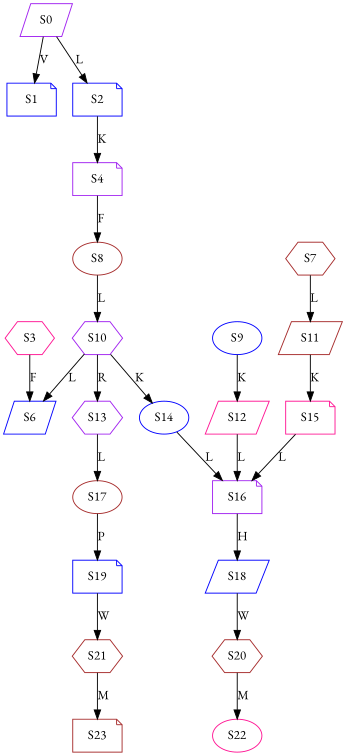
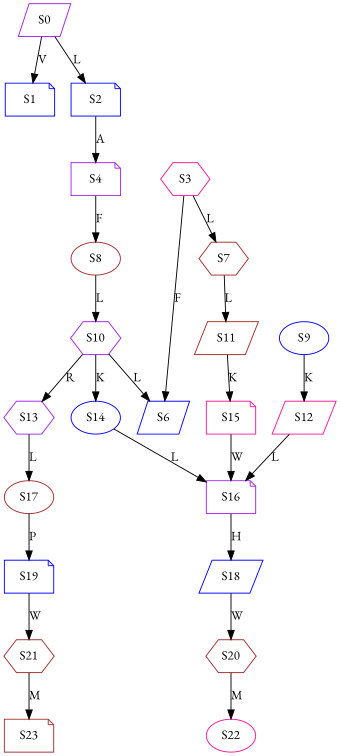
(102, 139) -> (100, 139)
none -> (202, 215)
(282, 457) -> (237, 457)
